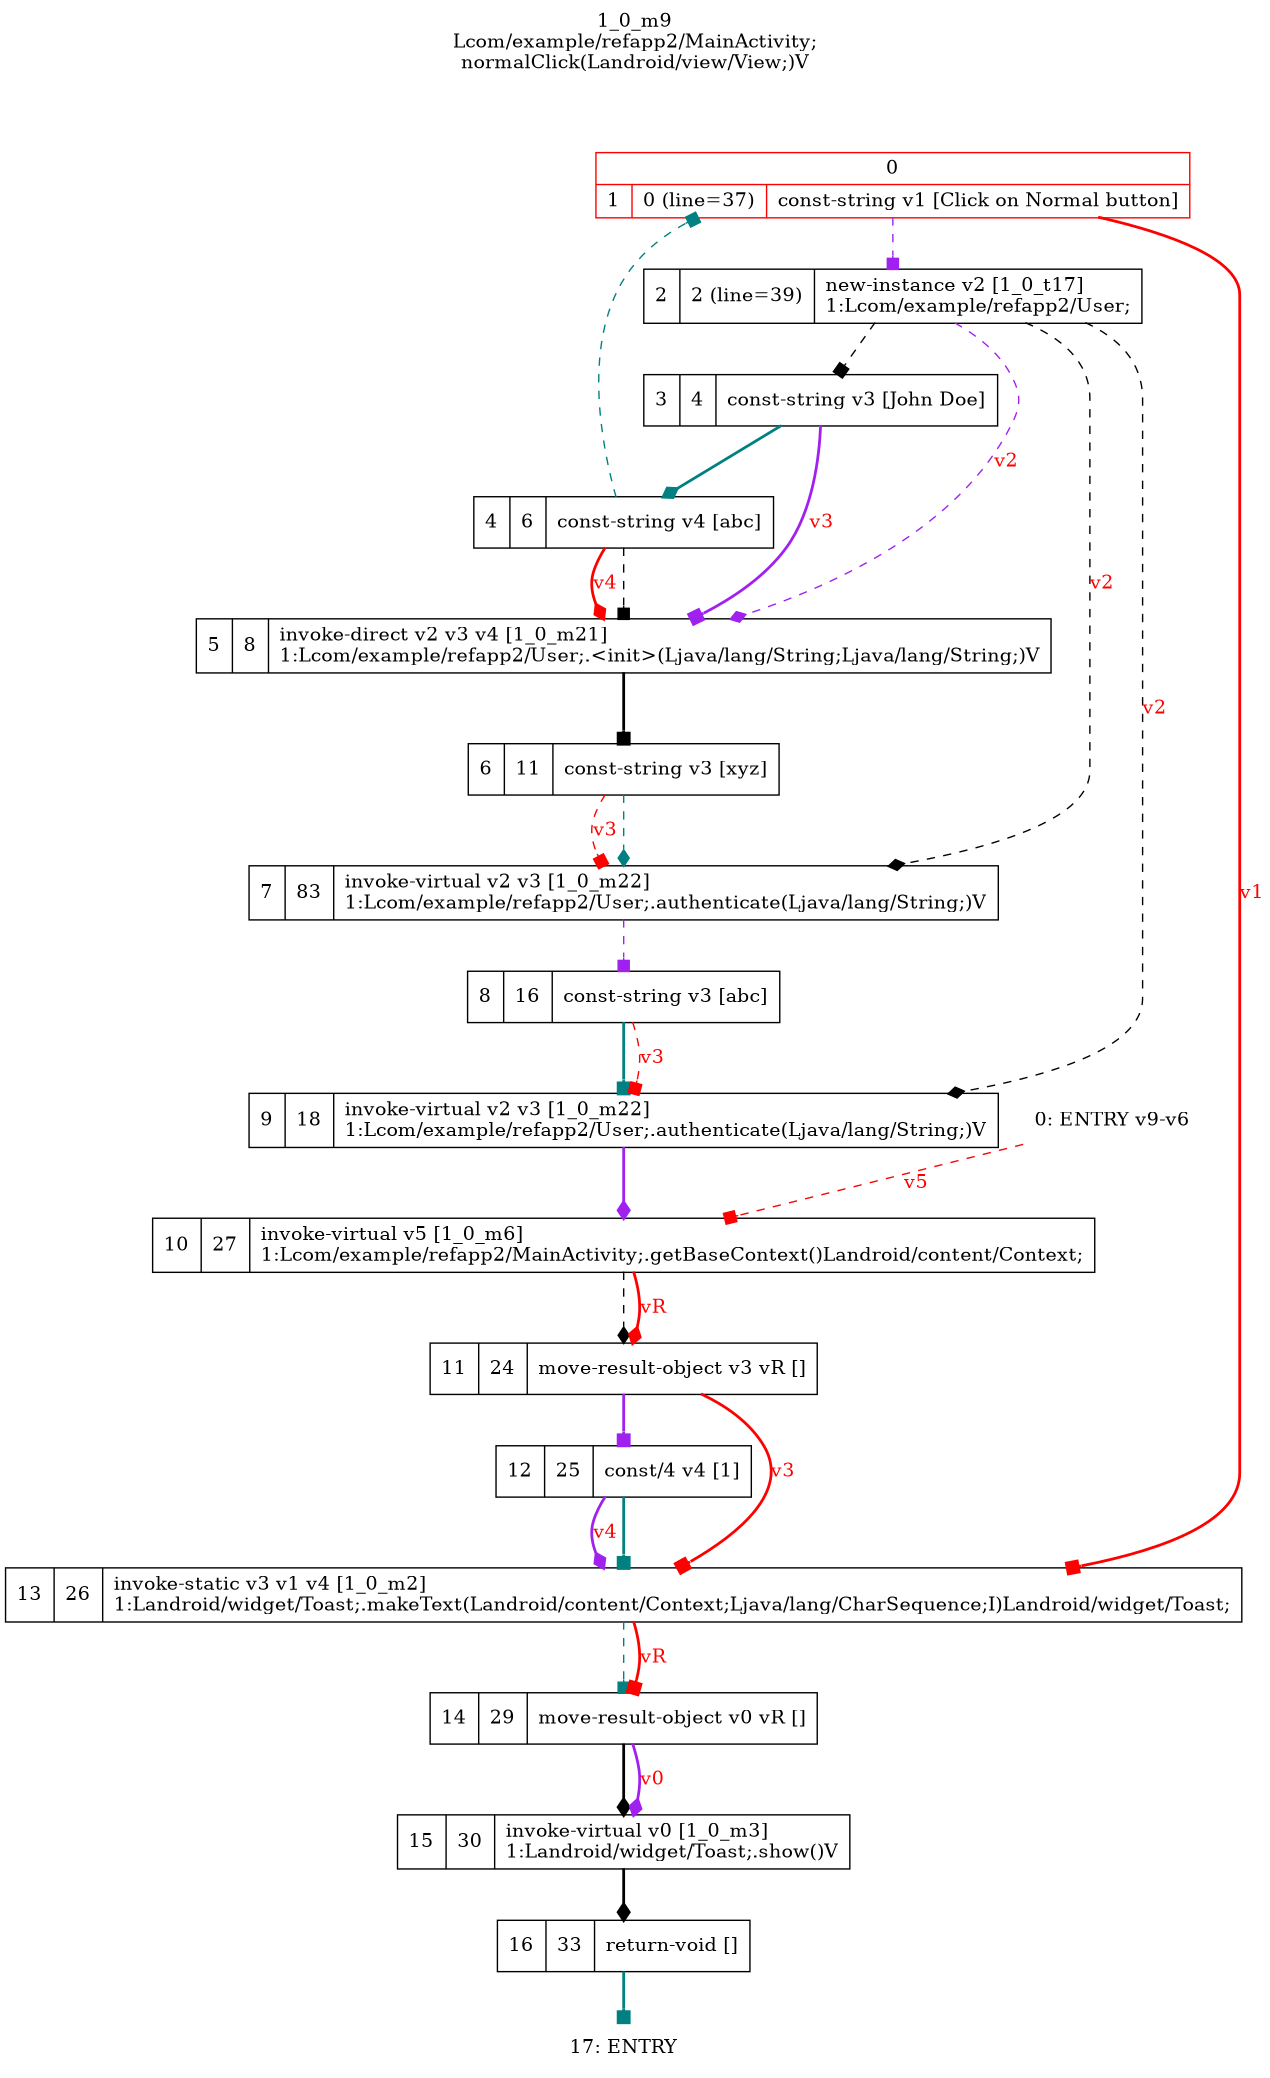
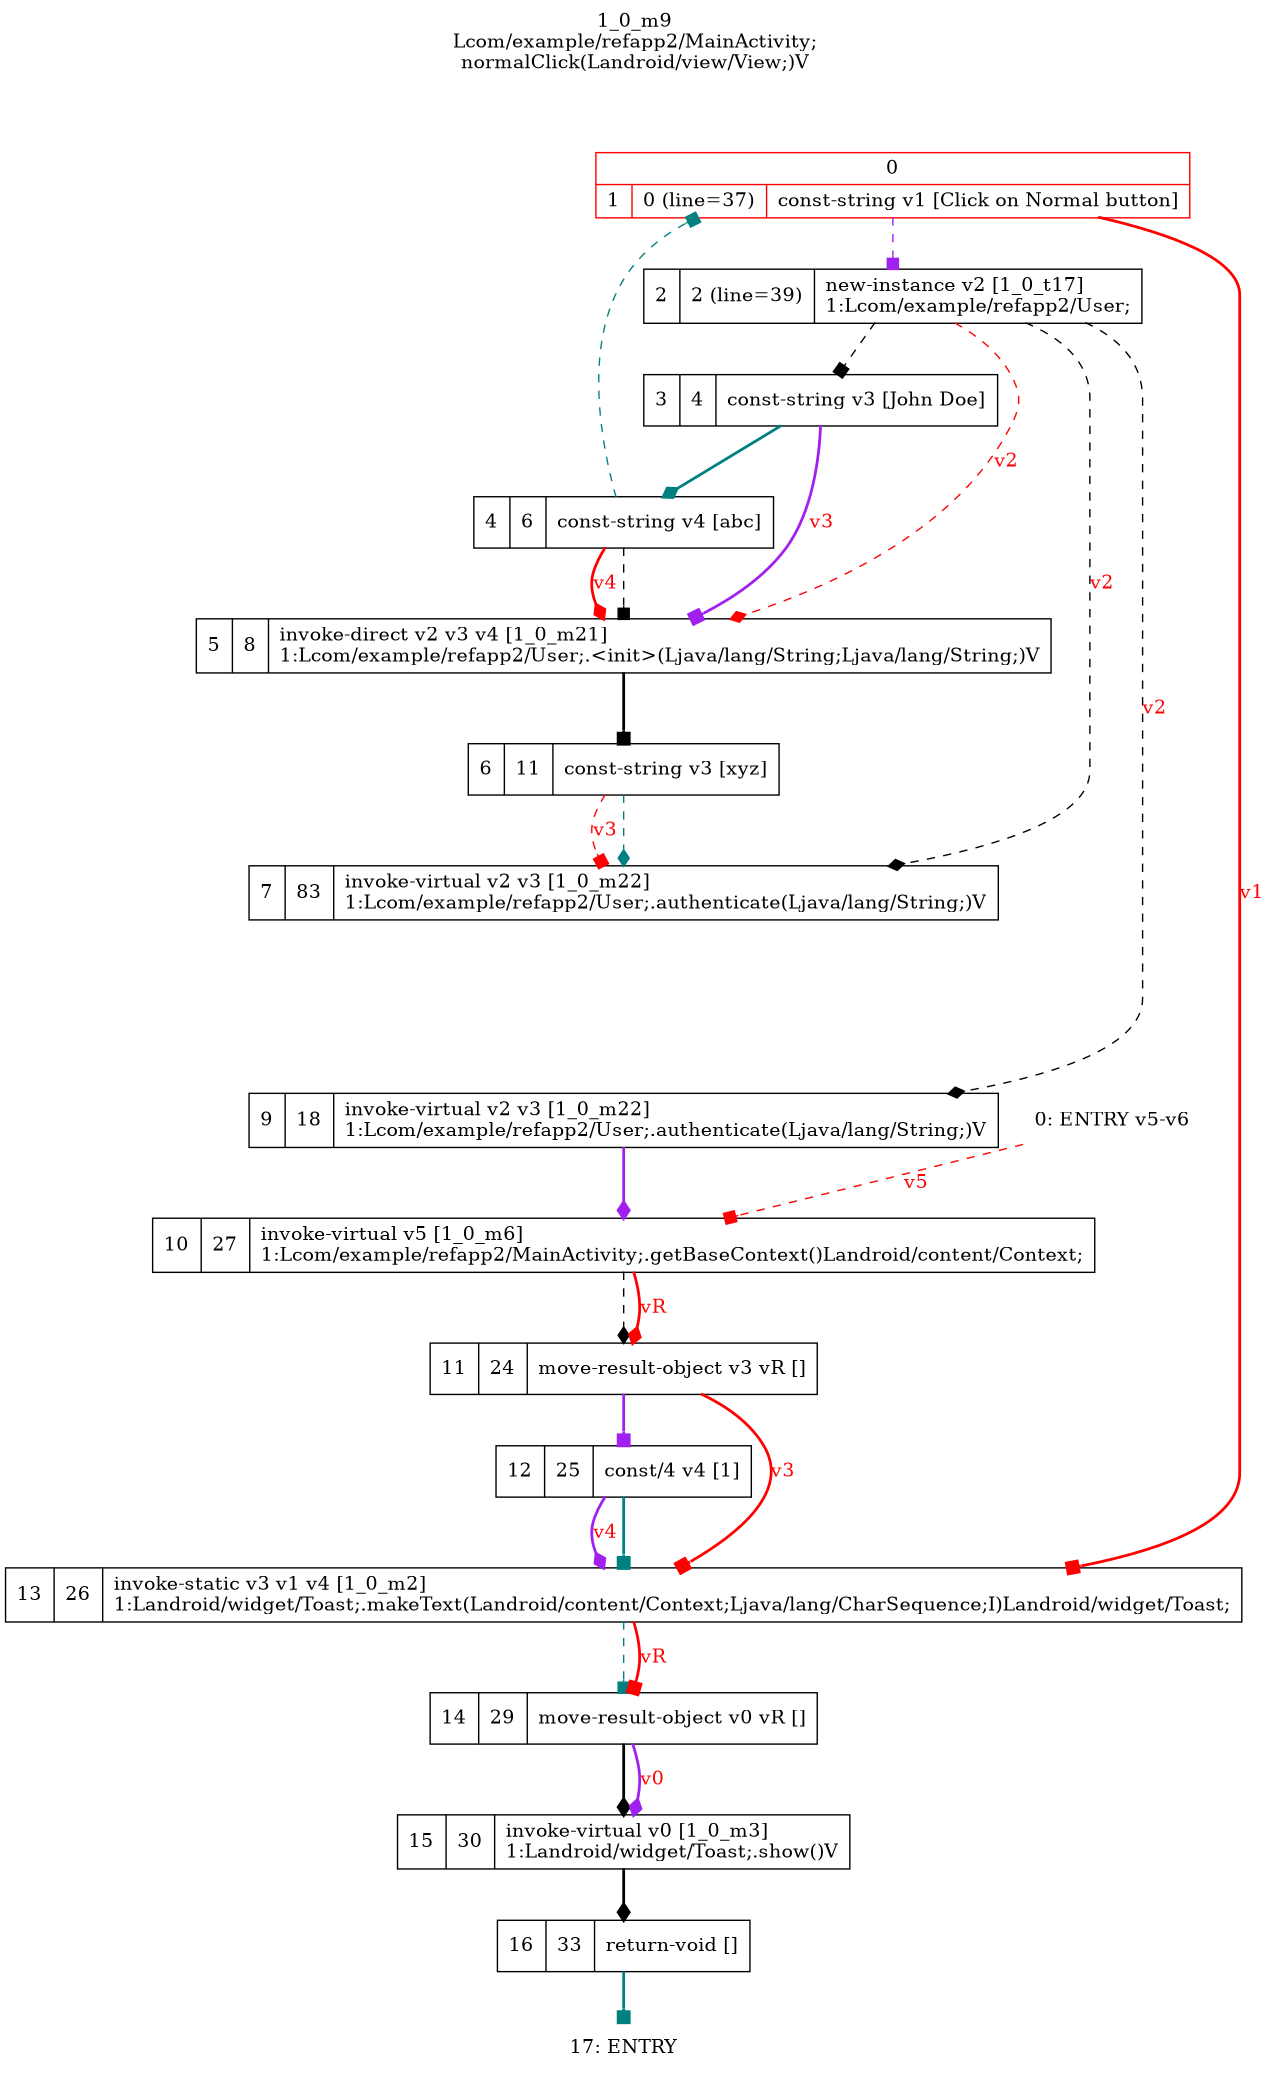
(949, 504) -> (949, 504)
(624, 997) -> none
(1112, 1120) -> (1112, 1120)
